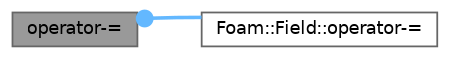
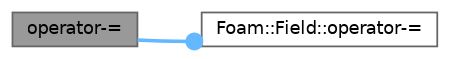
(177, 18) -> (162, 41)
